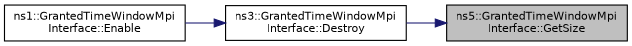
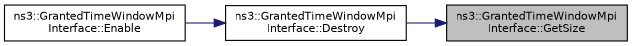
(95, 23) -> (95, 23)
(537, 23) -> (537, 23)
